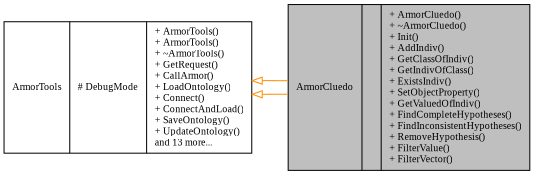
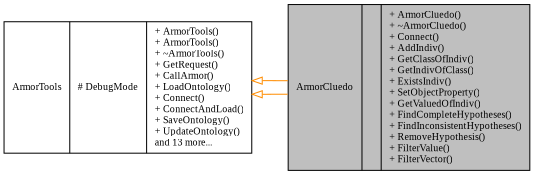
(404, 37) -> (414, 37)
